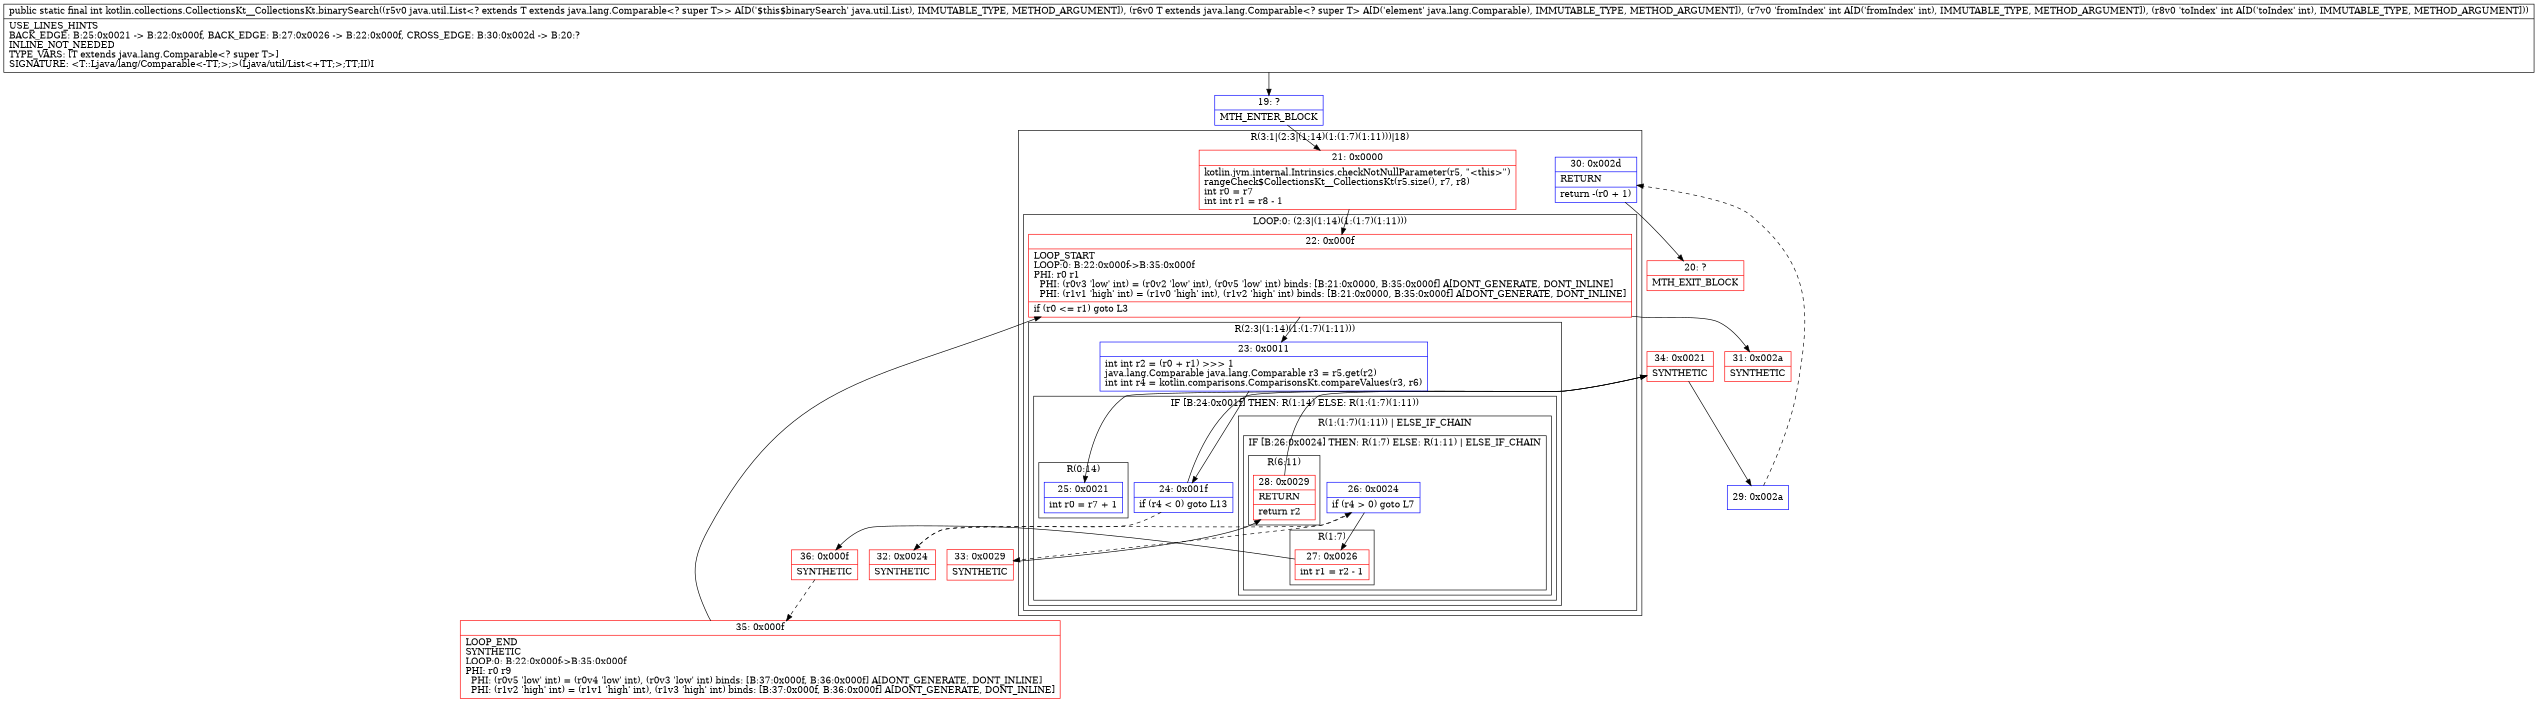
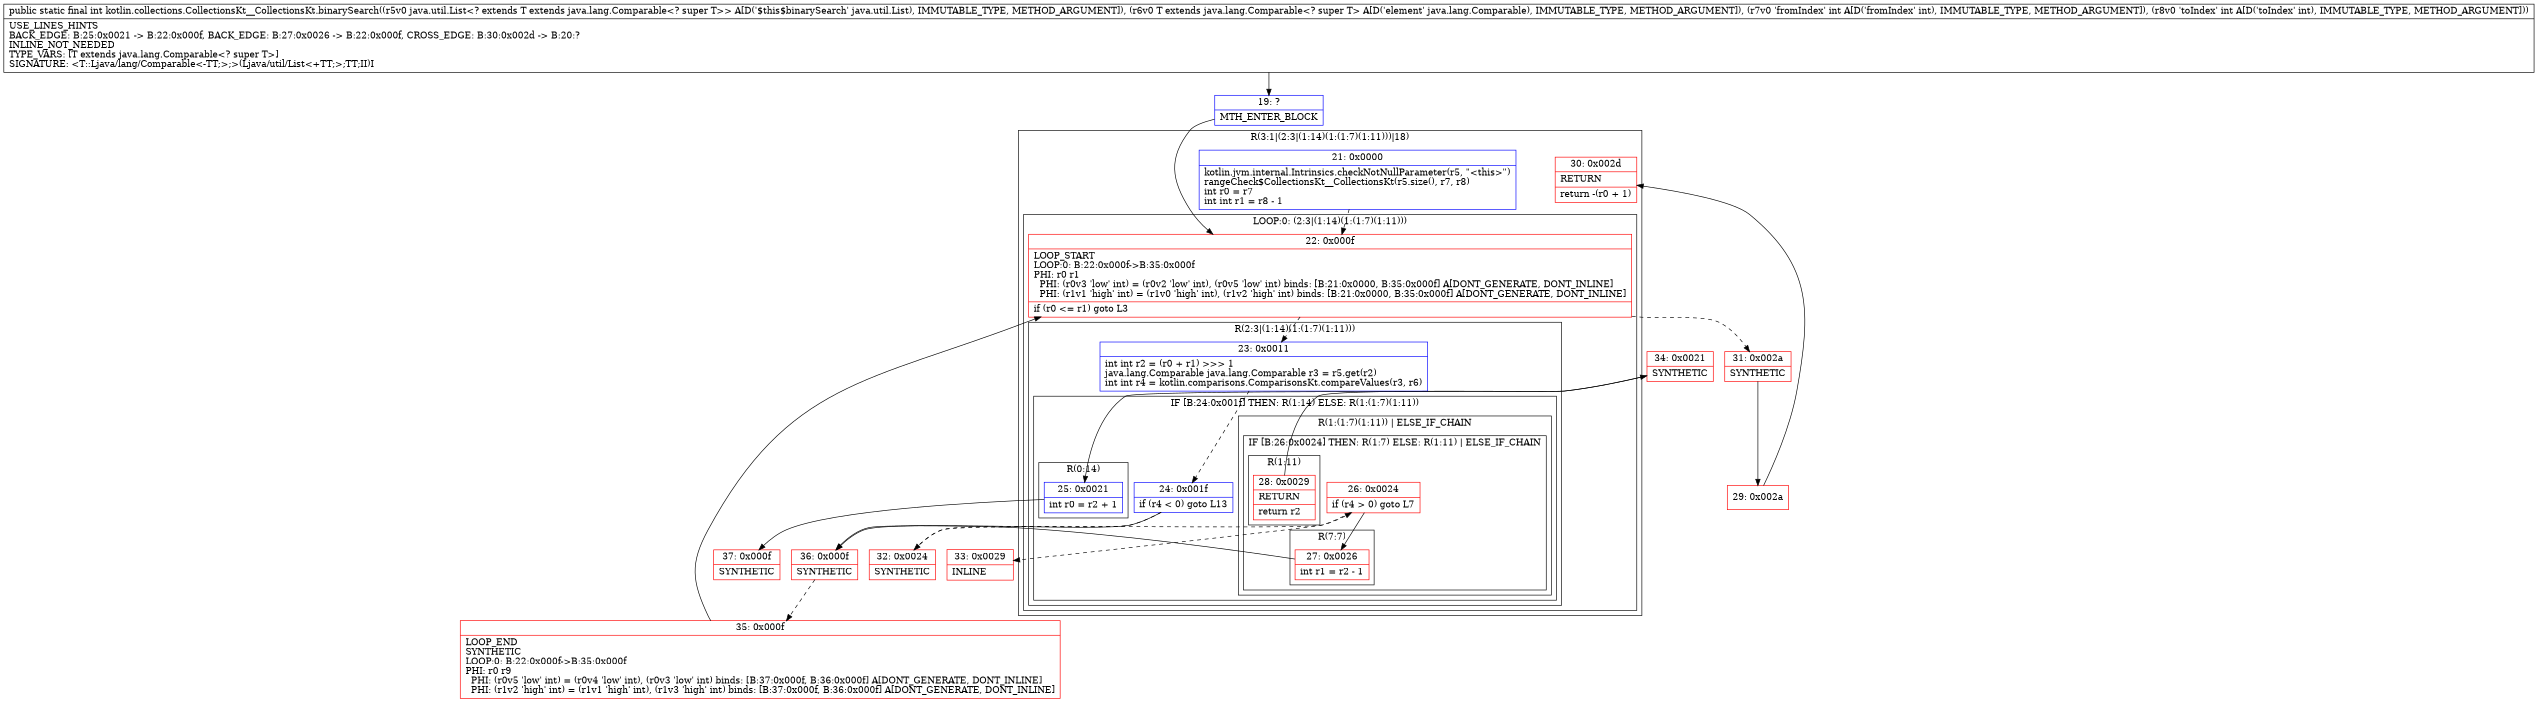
(1301, 136) -> (1175, 170)
(1358, 180) -> (1358, 180)
(1596, 180) -> (1596, 180)
(1346, 219) -> (1346, 219)
(1695, 276) -> none
(1801, 289) -> (1801, 289)
(1694, 318) -> (1694, 318)
(1293, 327) -> (1293, 327)
(1390, 391) -> (1000, 526)
(1718, 431) -> (1758, 430)
(1222, 434) -> (1222, 434)
(1284, 463) -> (1284, 463)
(1373, 498) -> (1373, 498)
(1758, 498) -> (1758, 498)
(1083, 505) -> (1083, 505)
(1332, 537) -> (1332, 537)
(1135, 549) -> none
none -> (747, 565)
(980, 572) -> (970, 572)
